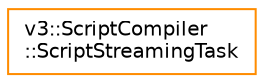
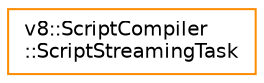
(132, 42) -> (132, 42)
